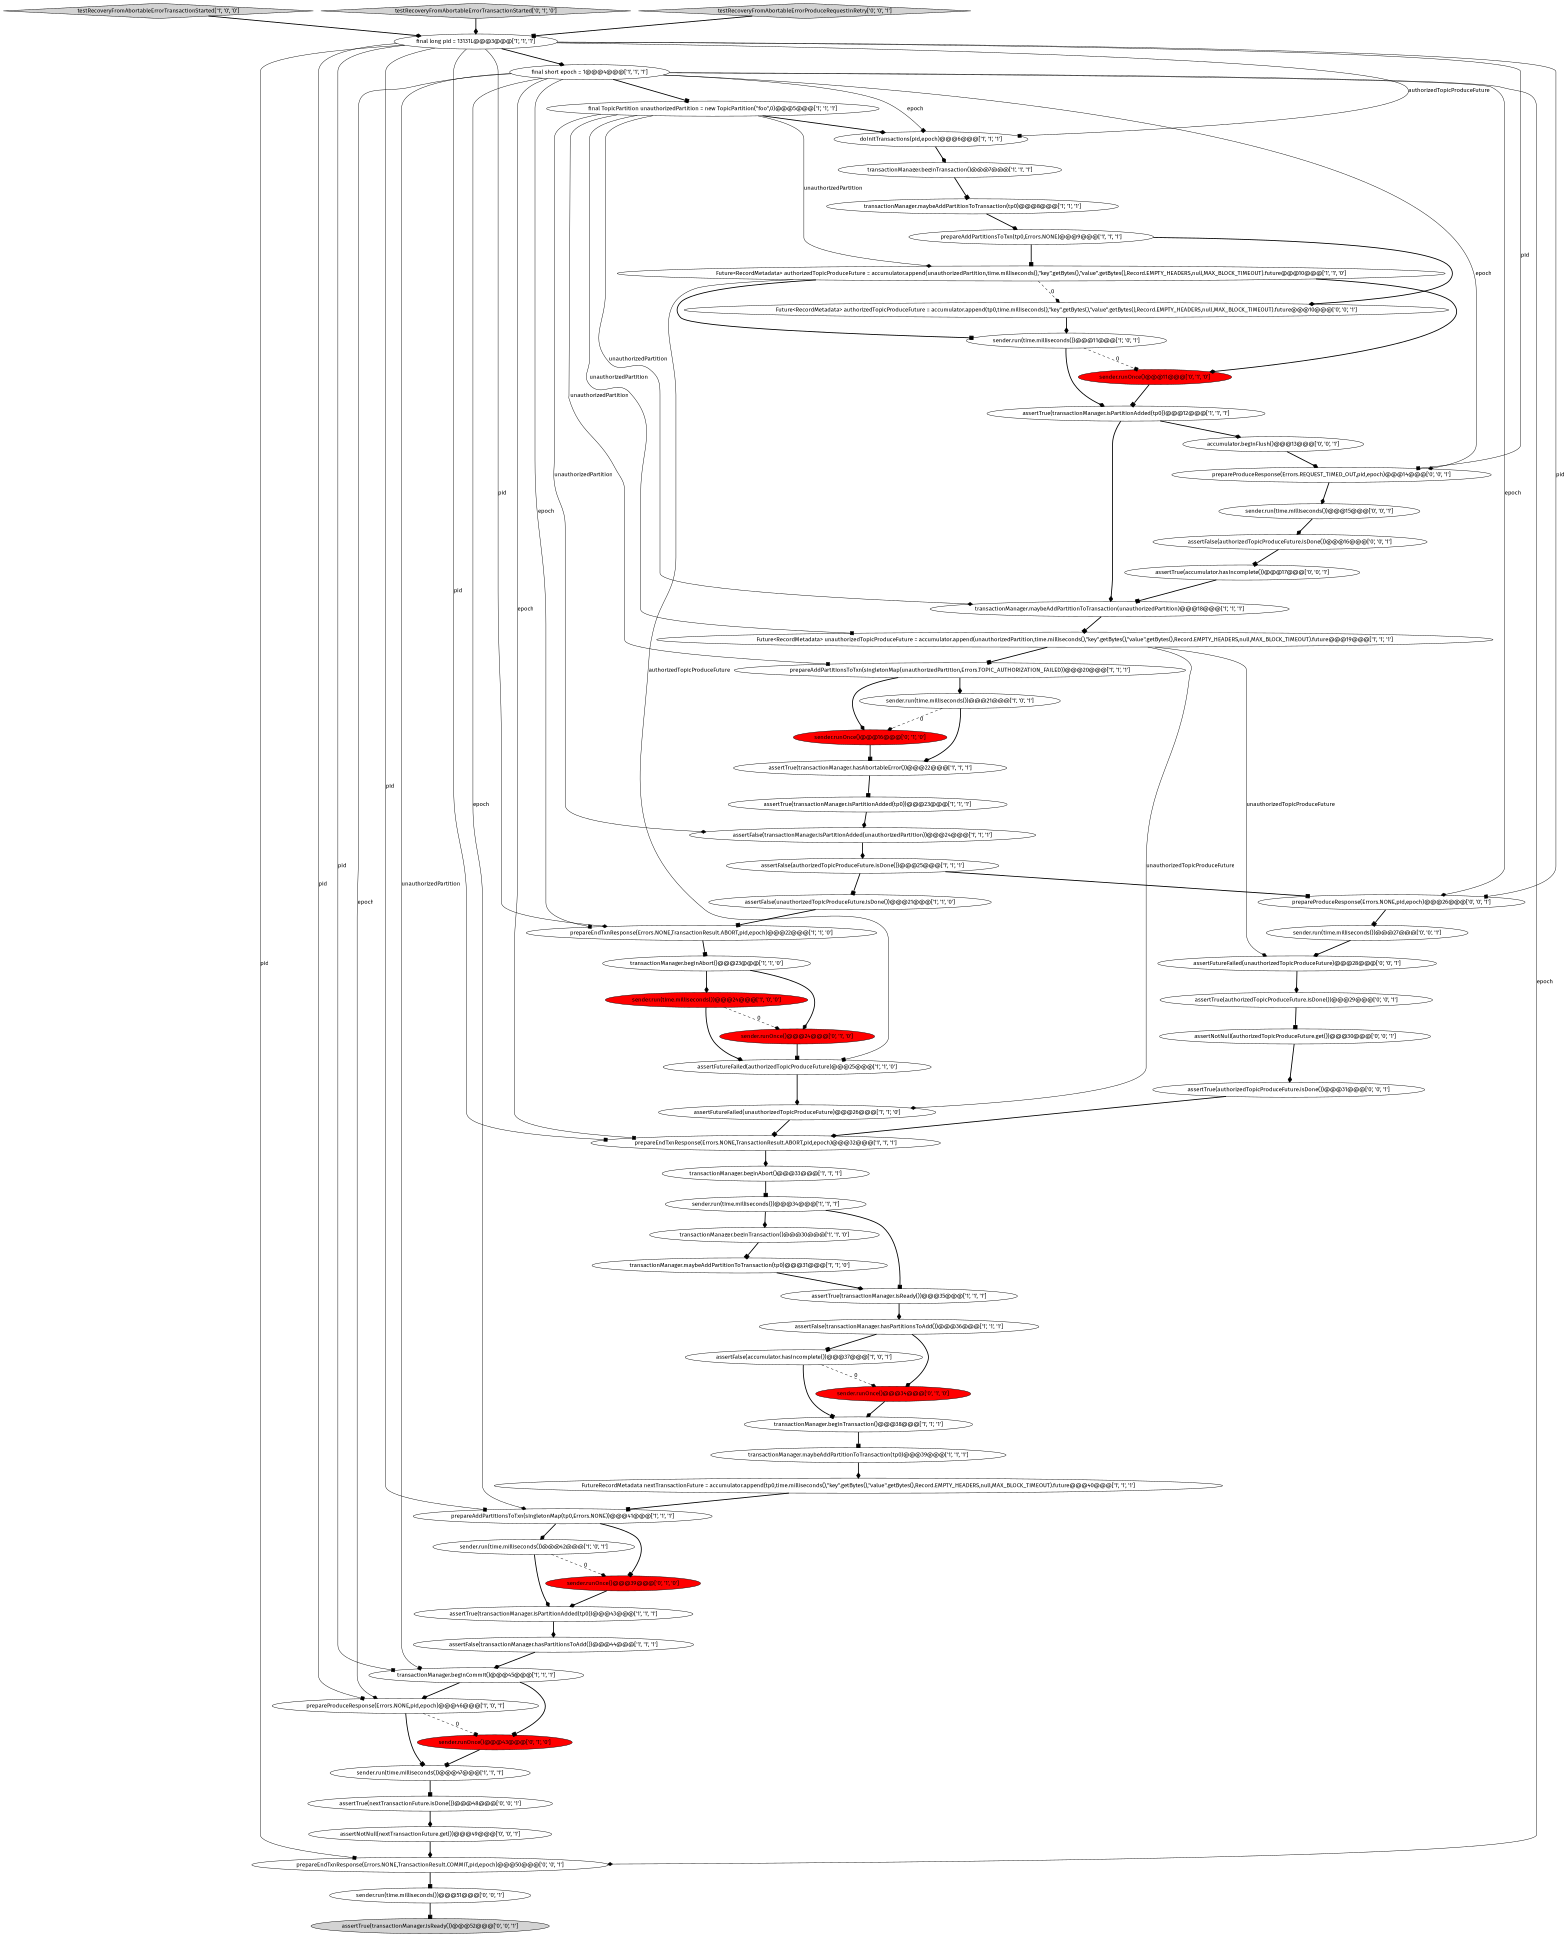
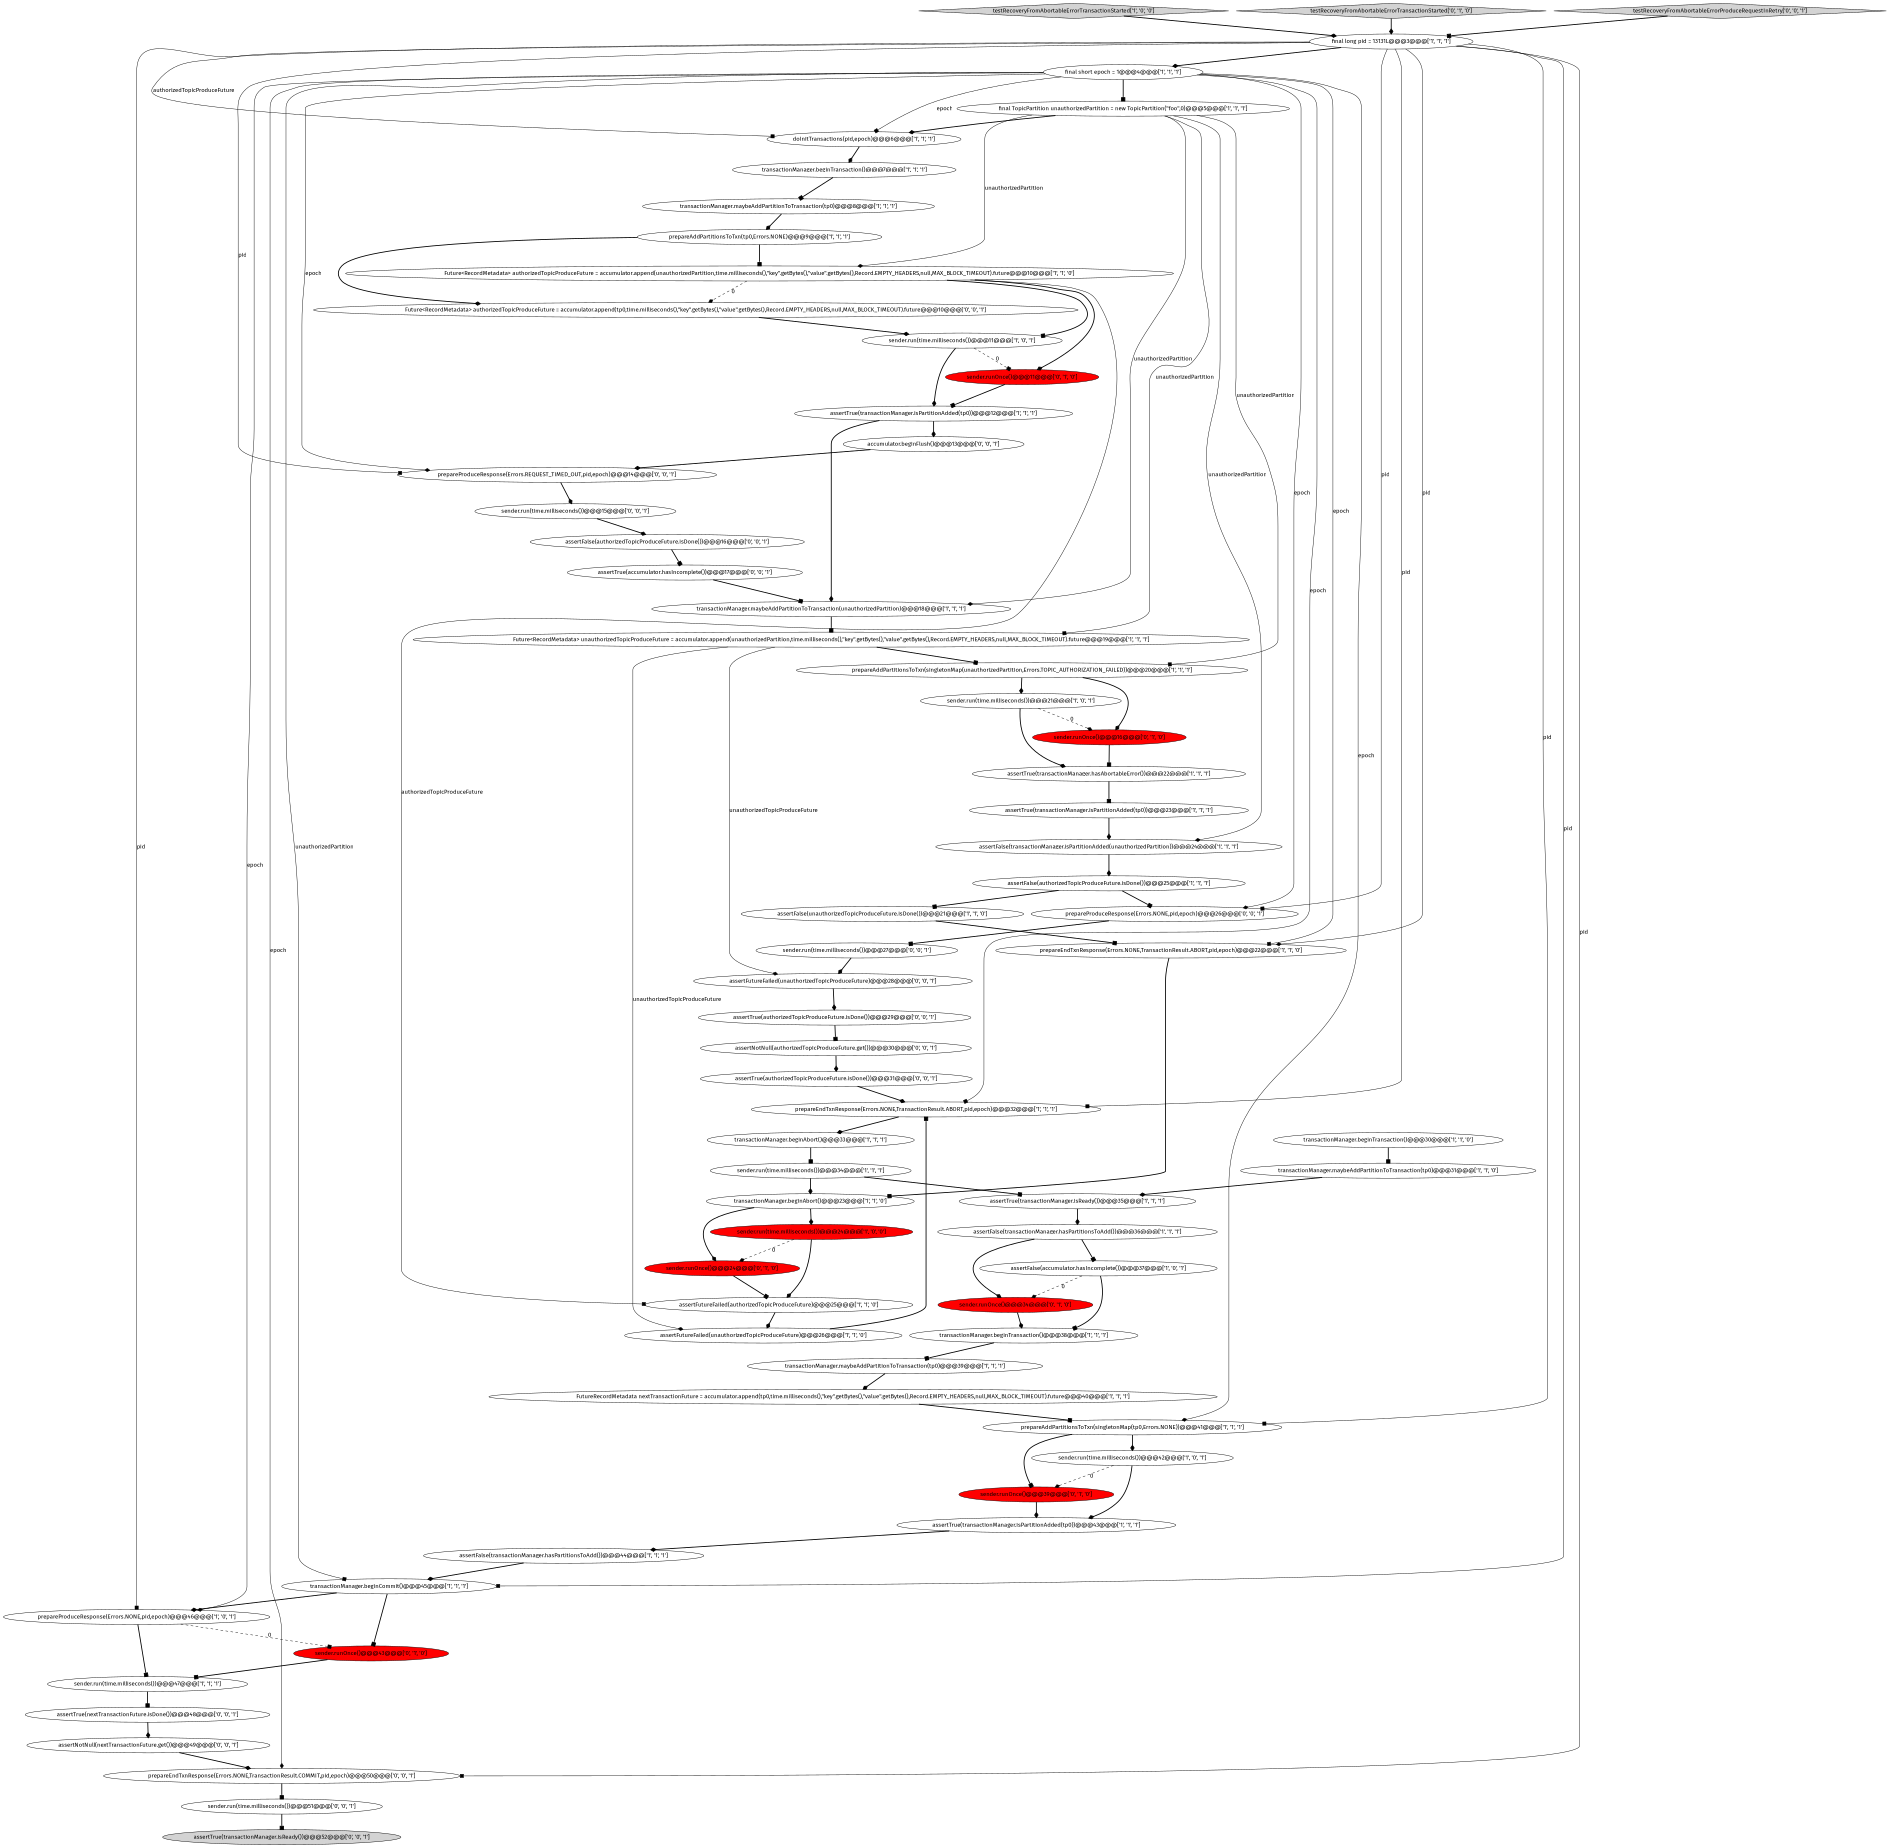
(765, 1217) -> (811, 1183)
